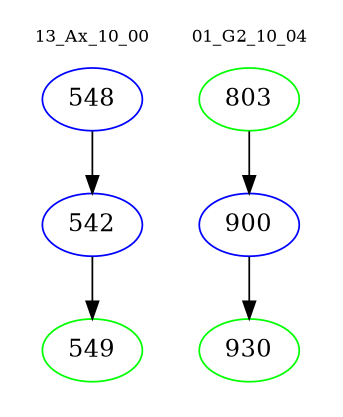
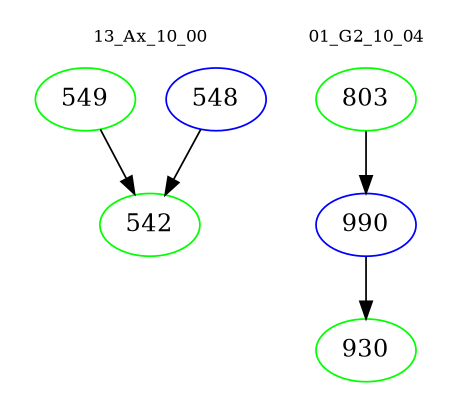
(92, 225) -> (150, 225)
(249, 225) -> (366, 225)
(92, 279) -> (113, 154)
